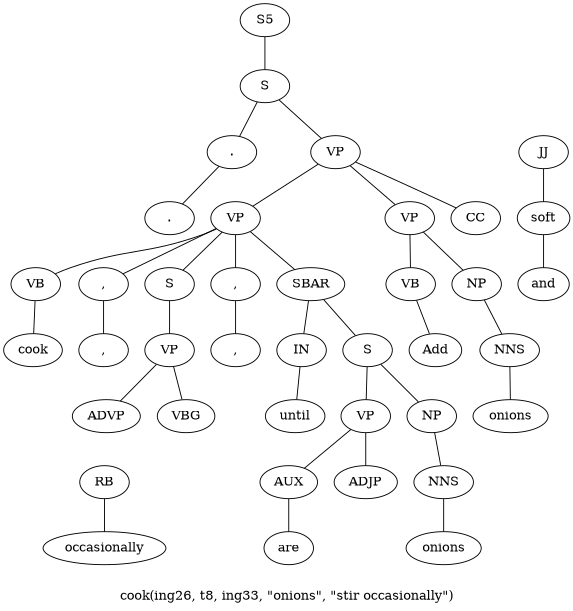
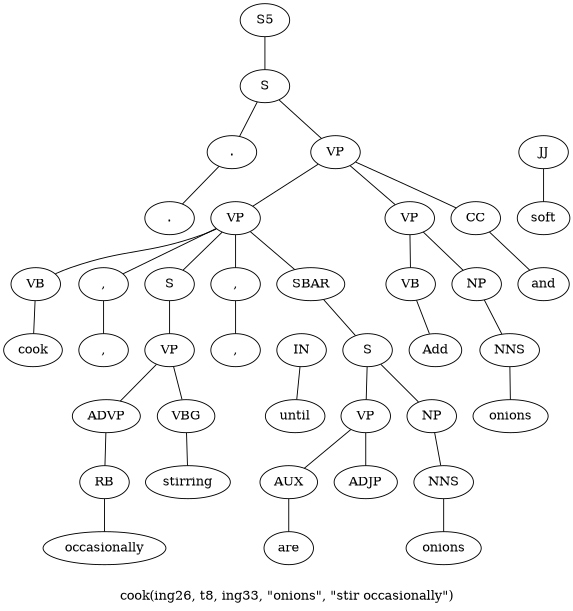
(544, 251) -> (510, 251)
(306, 317) -> none
none -> (105, 449)
none -> (188, 482)
